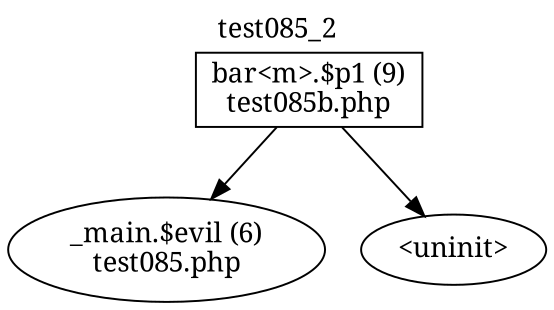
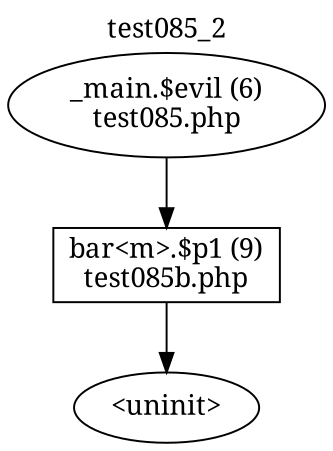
(251, 156) -> (167, 183)
